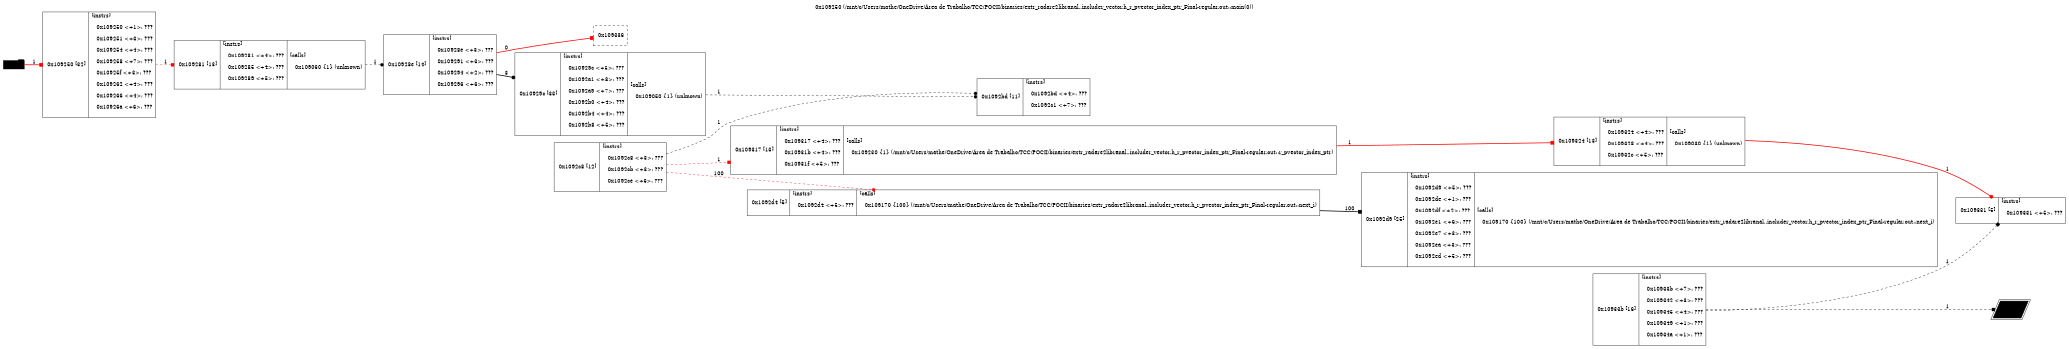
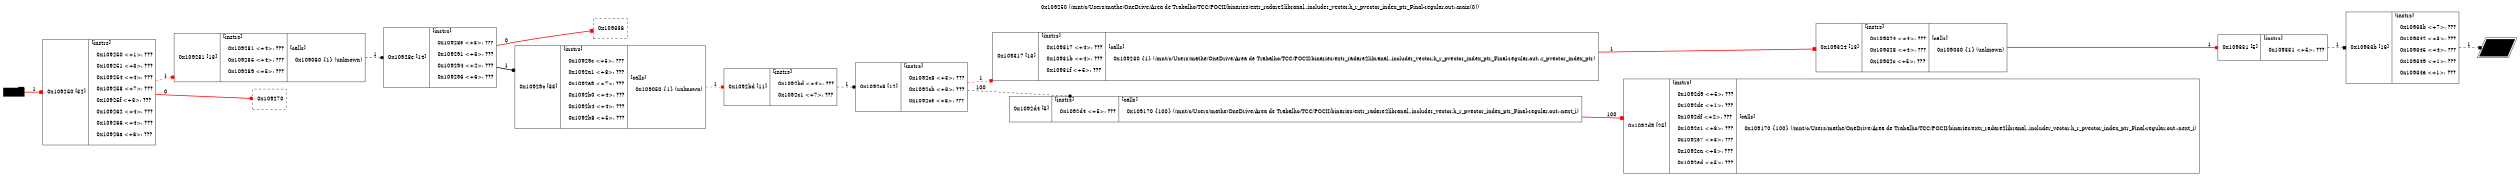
(506, 73) -> (506, 66)
(840, 96) -> (713, 87)
none -> (270, 99)
(815, 102) -> (845, 87)
(769, 181) -> (1018, 93)
(1339, 211) -> (1601, 118)
(1860, 294) -> (2335, 48)
